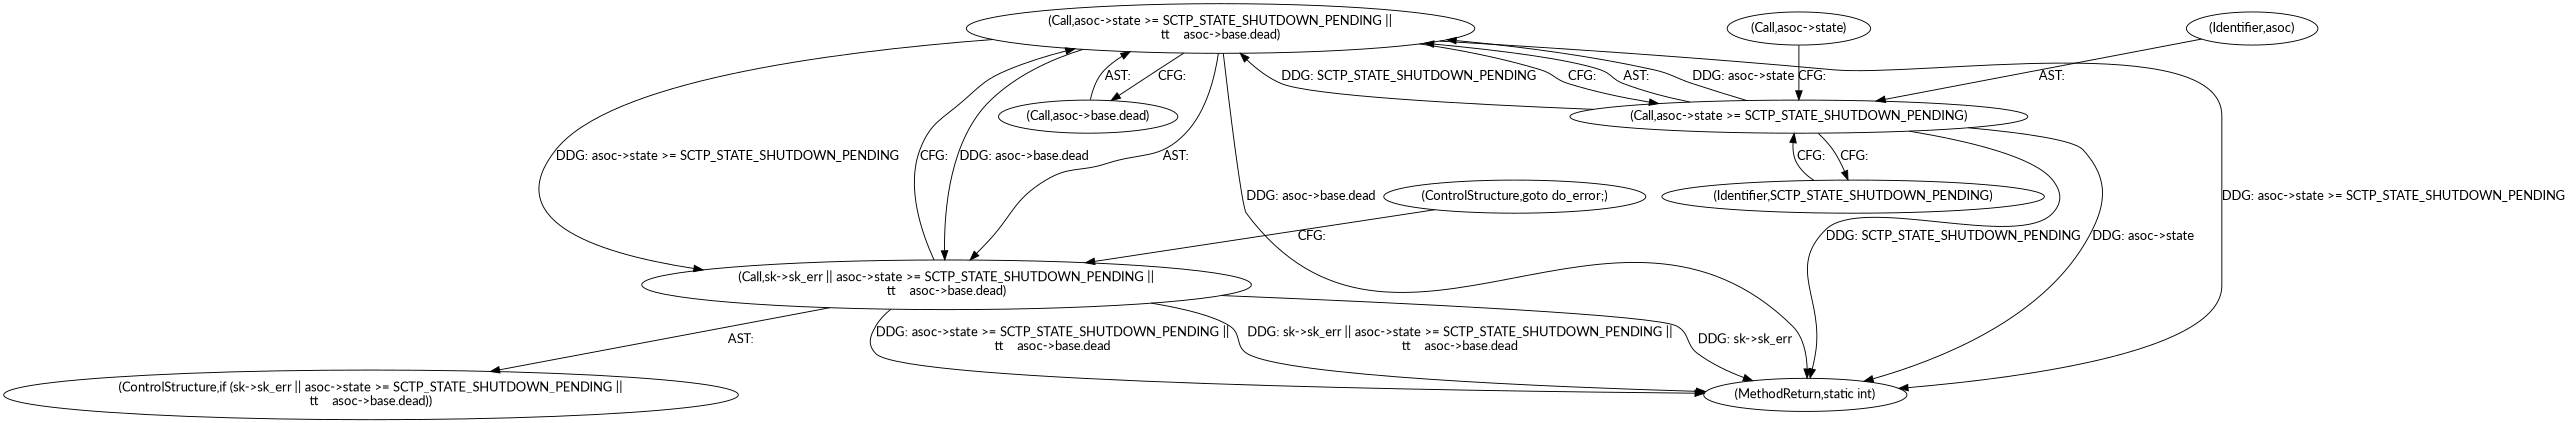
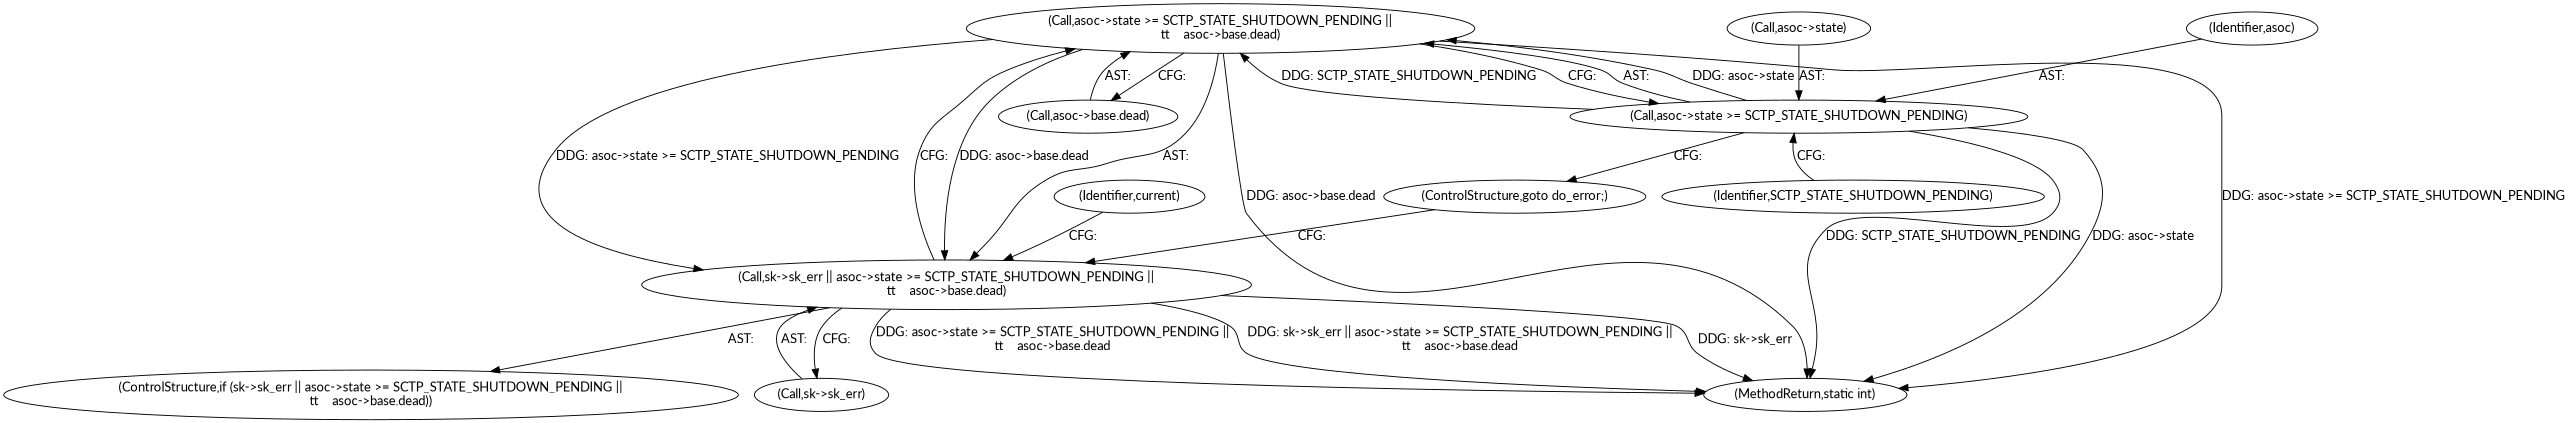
(1814, 77) -> (1814, 77)
(1834, 151) -> (1660, 156)
none -> (1130, 197)
none -> (822, 395)
